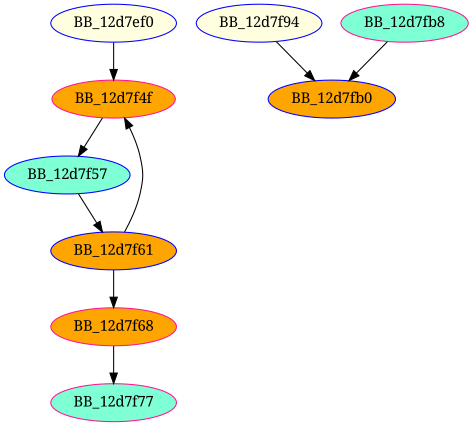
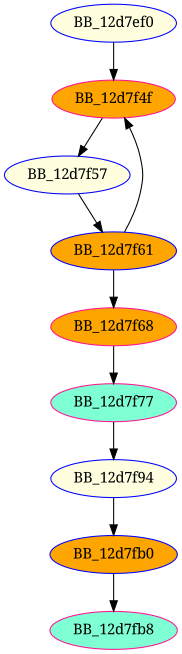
(372, 57) -> (114, 587)
(67, 175) -> (67, 175)
none -> (114, 435)
